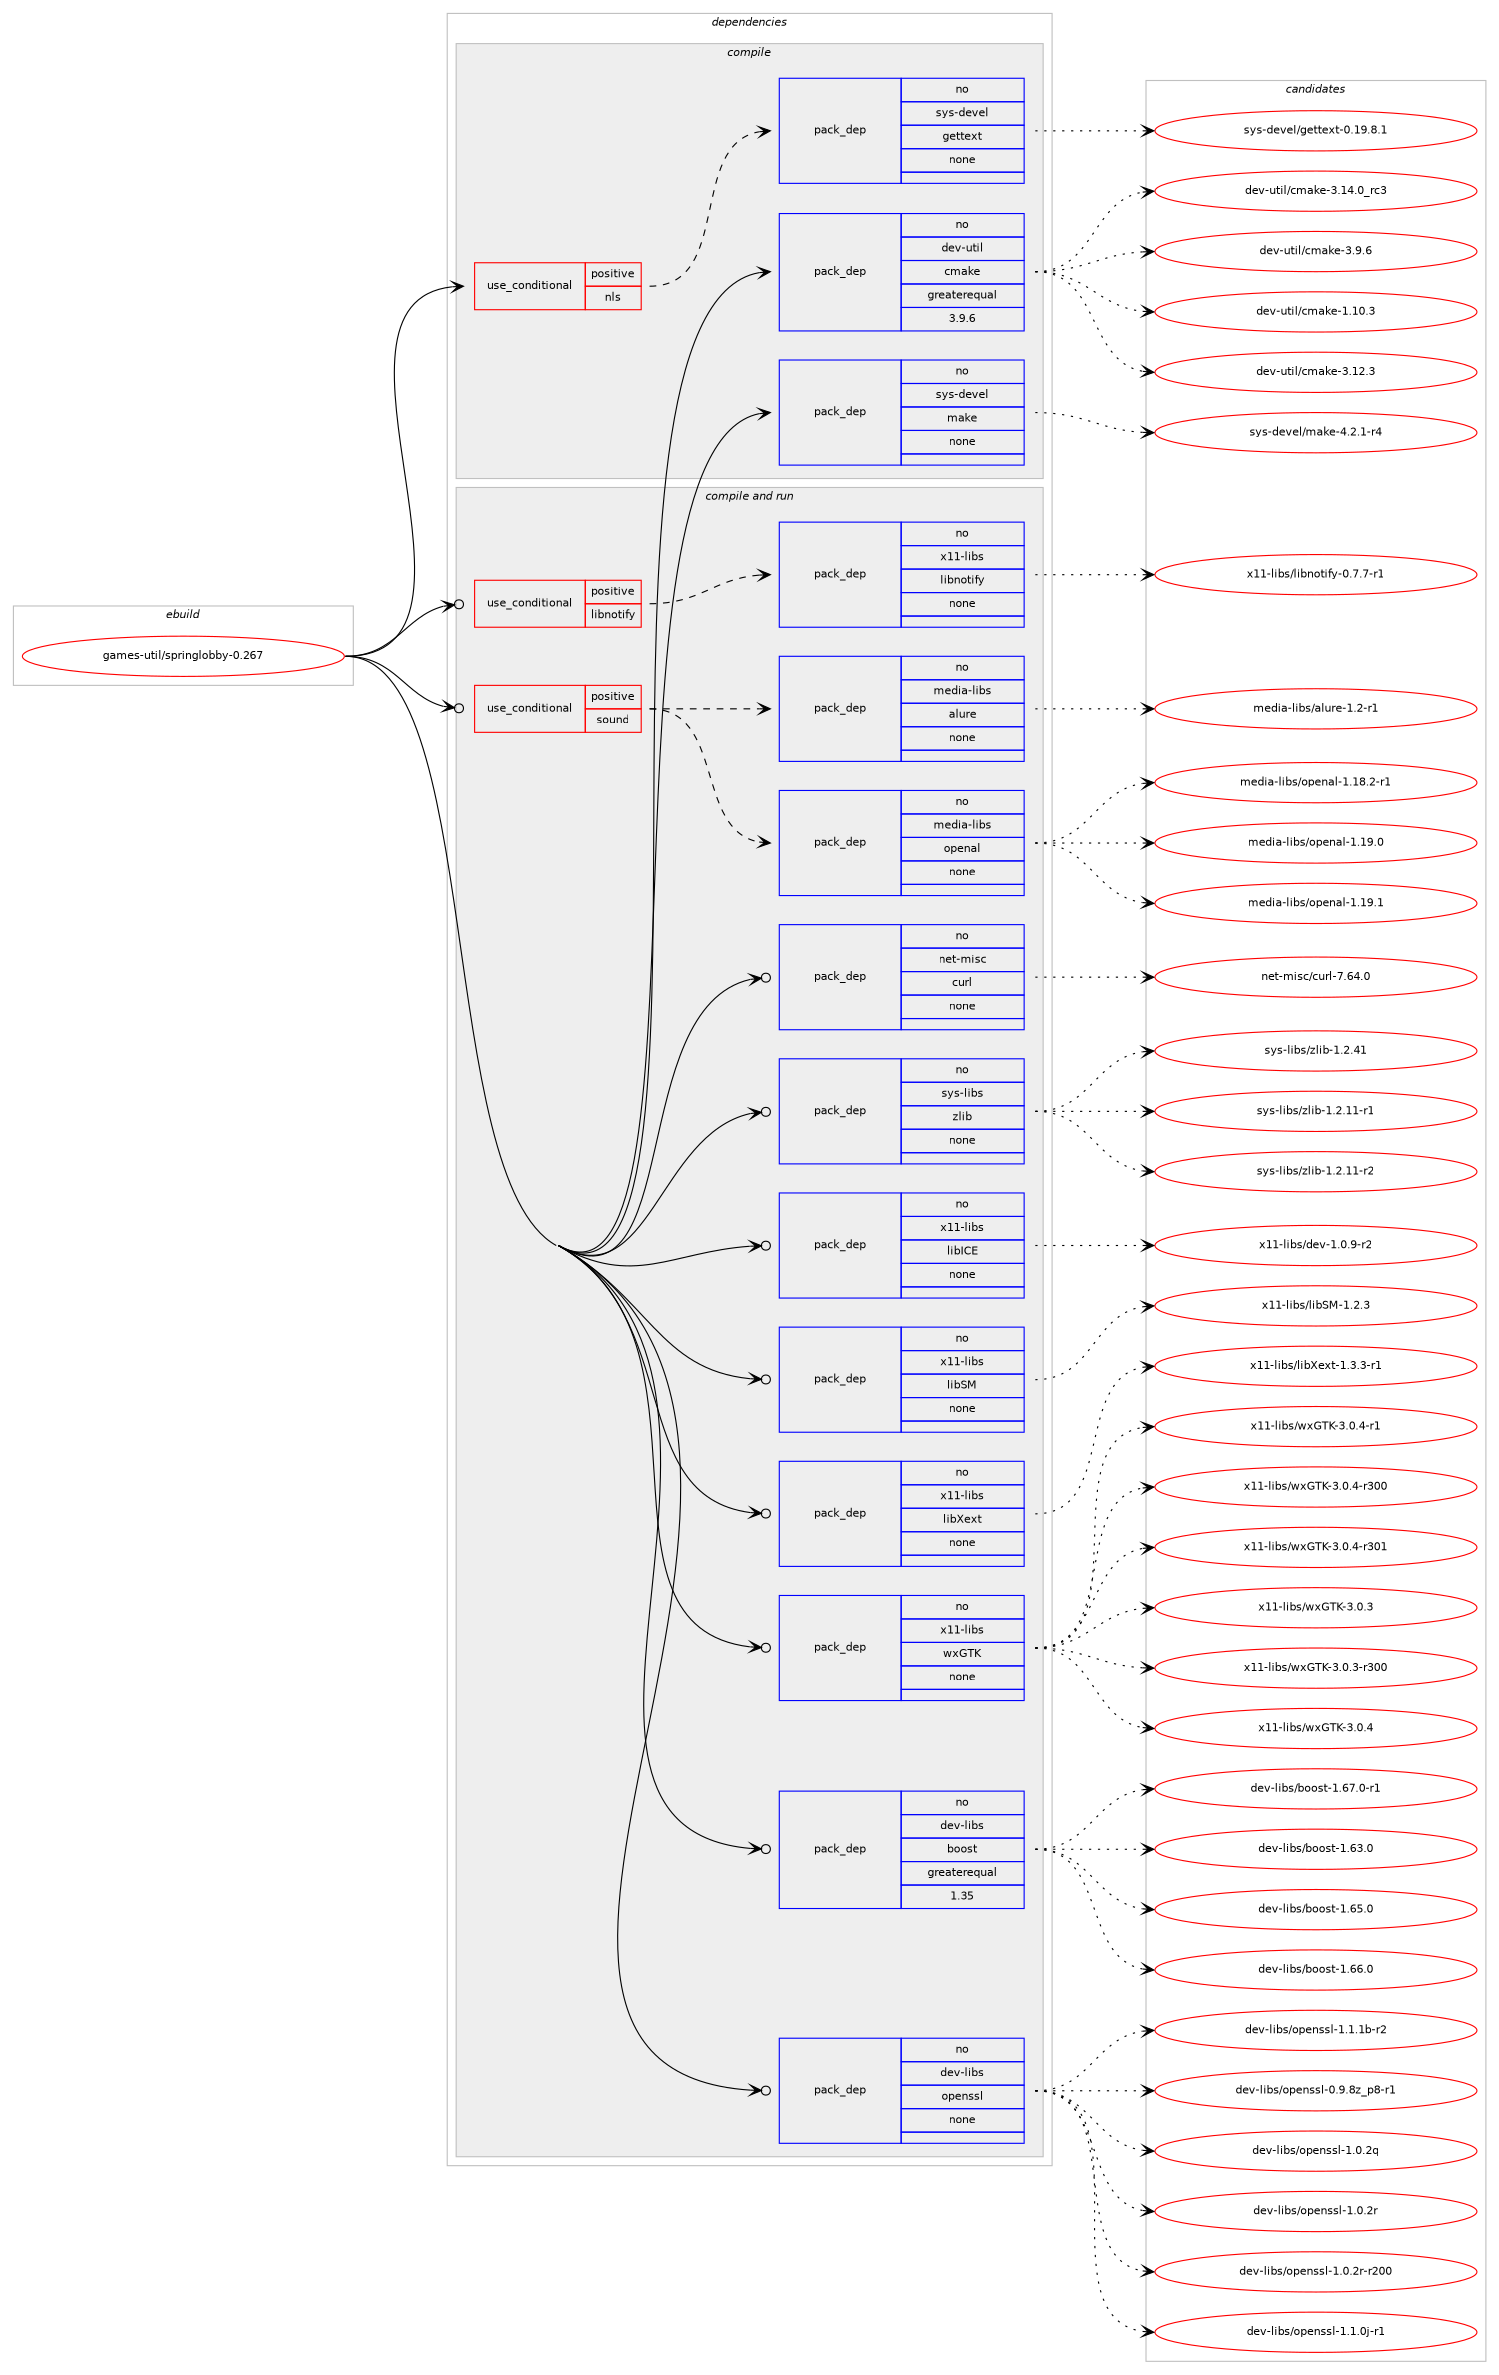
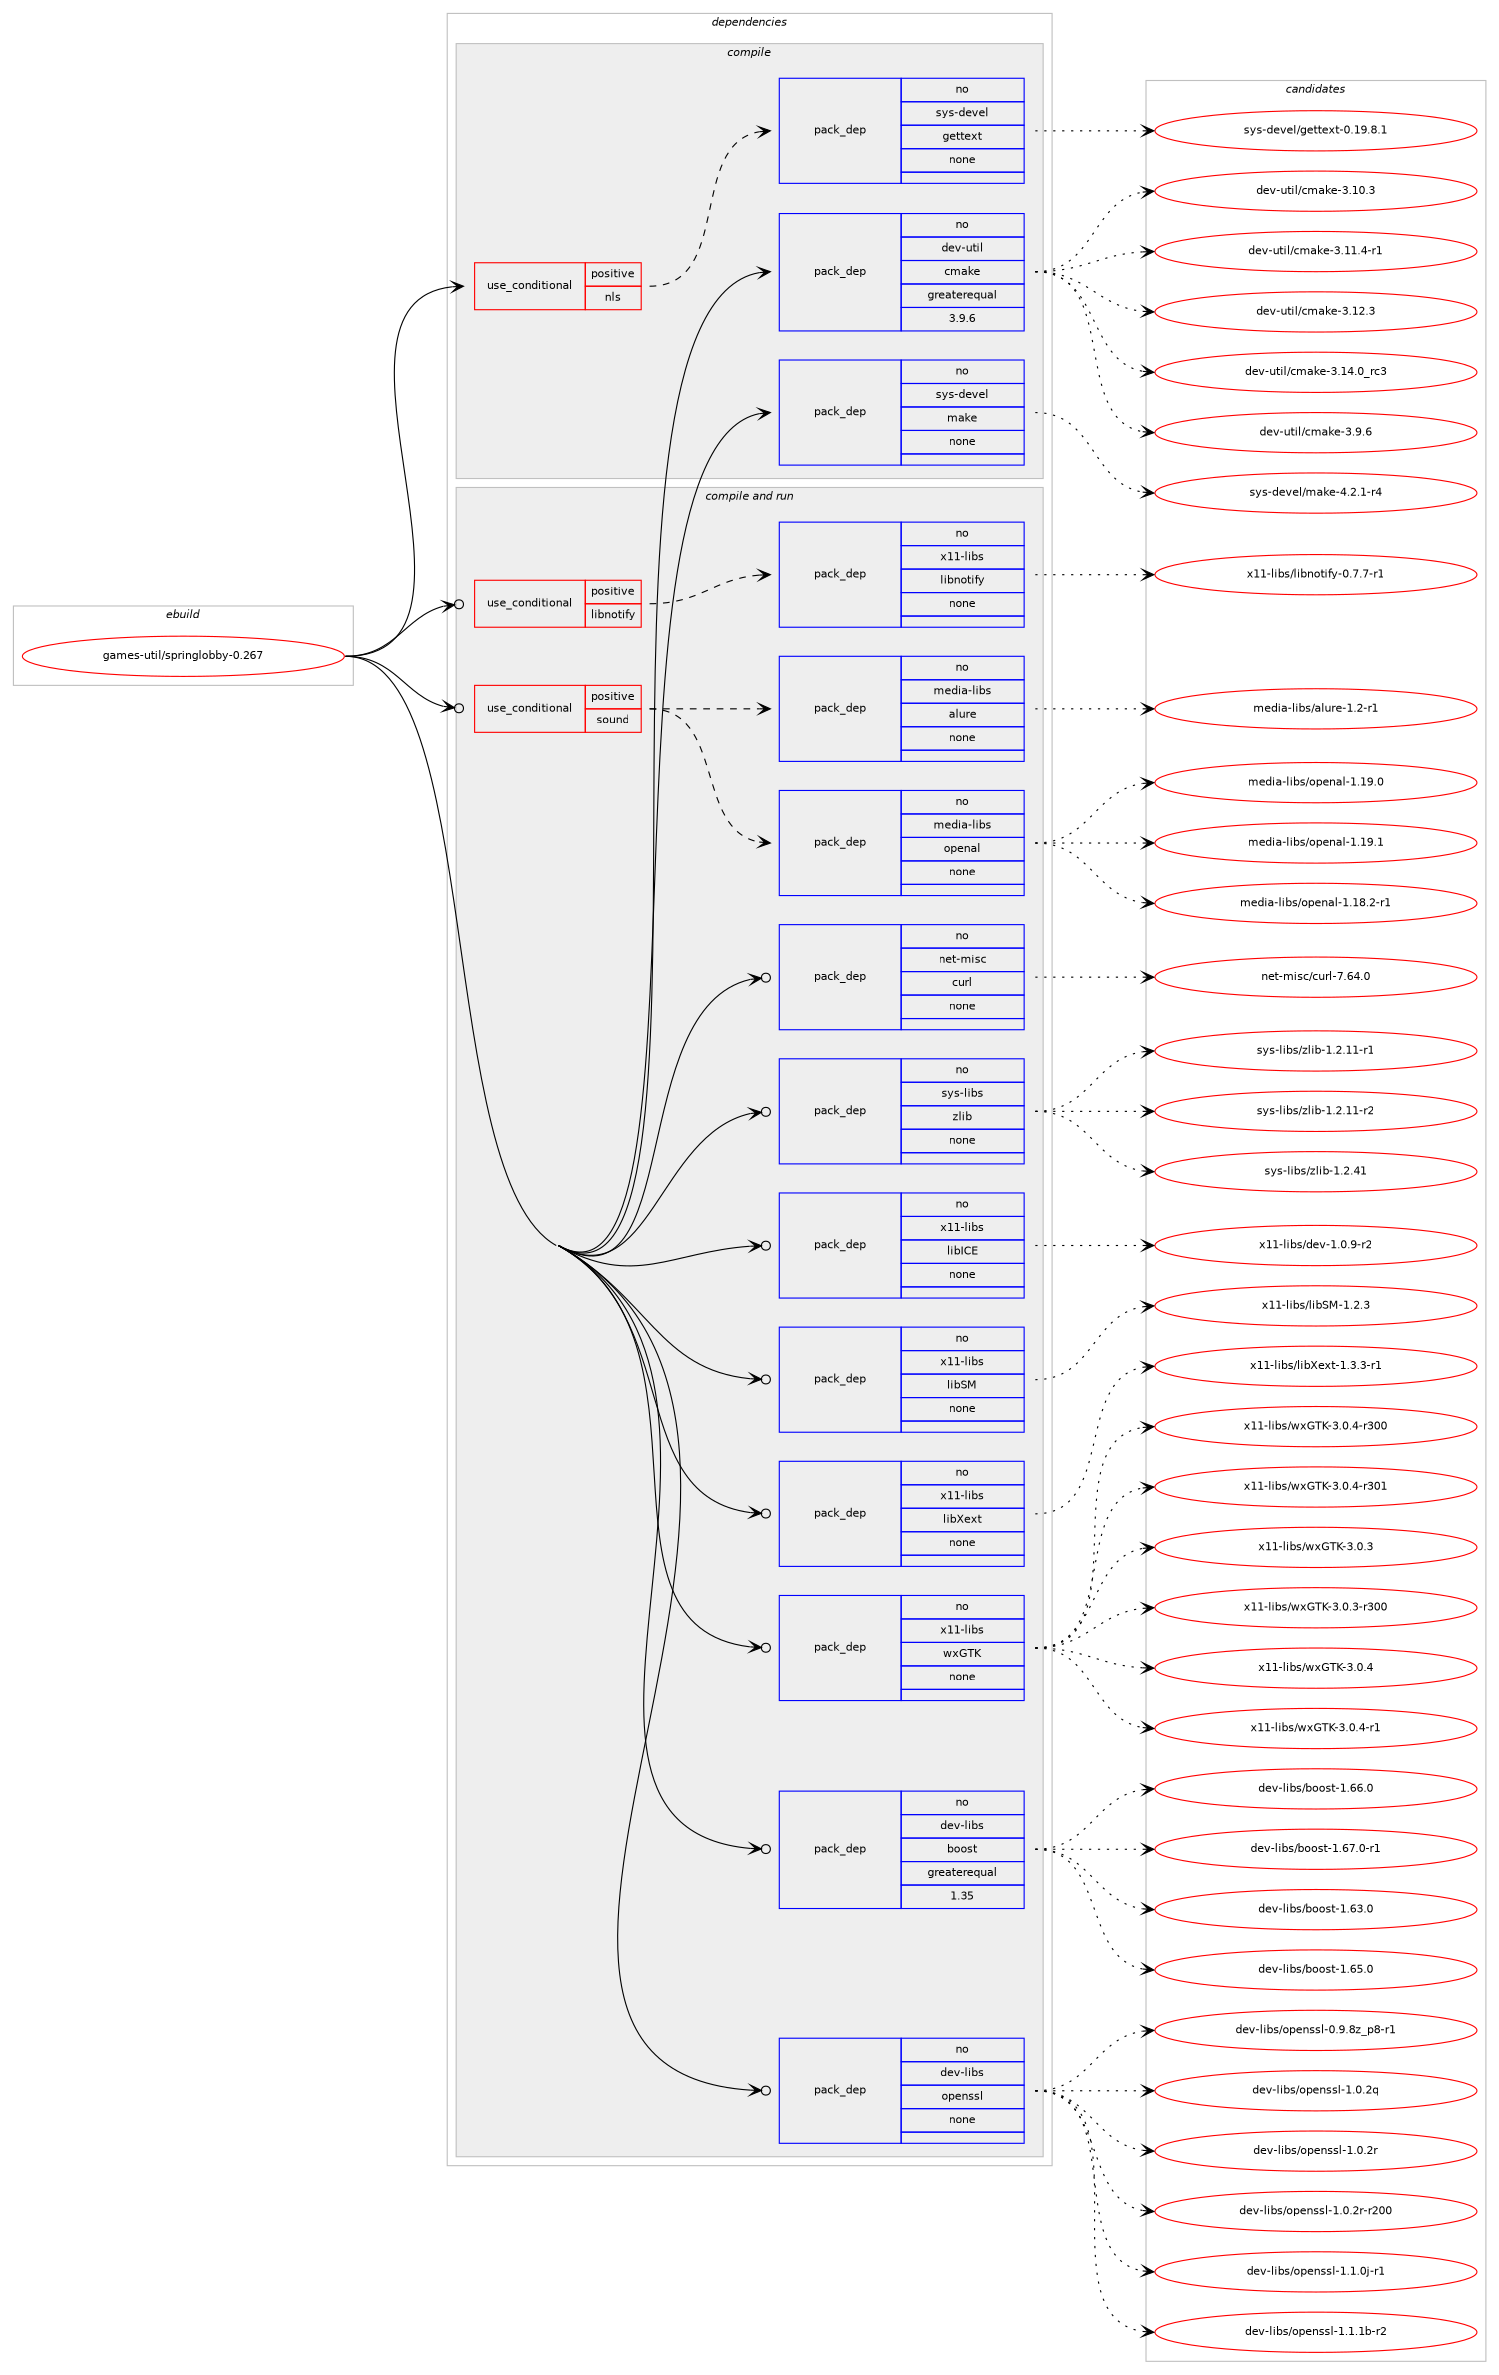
none -> (1316, 252)
(1316, 312) -> (1316, 191)
